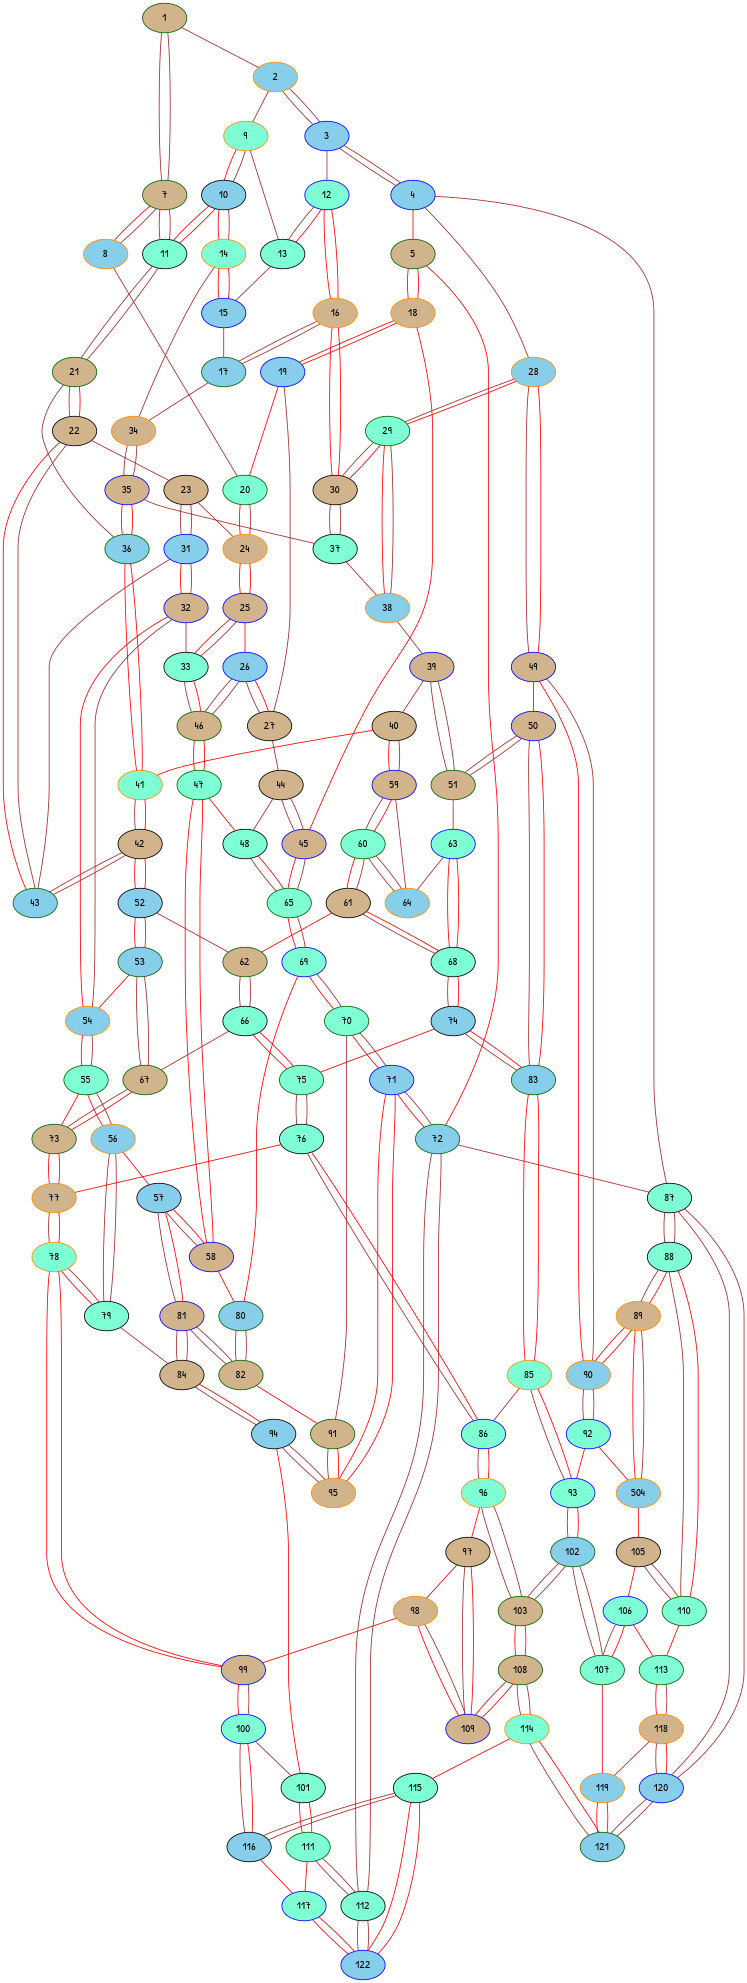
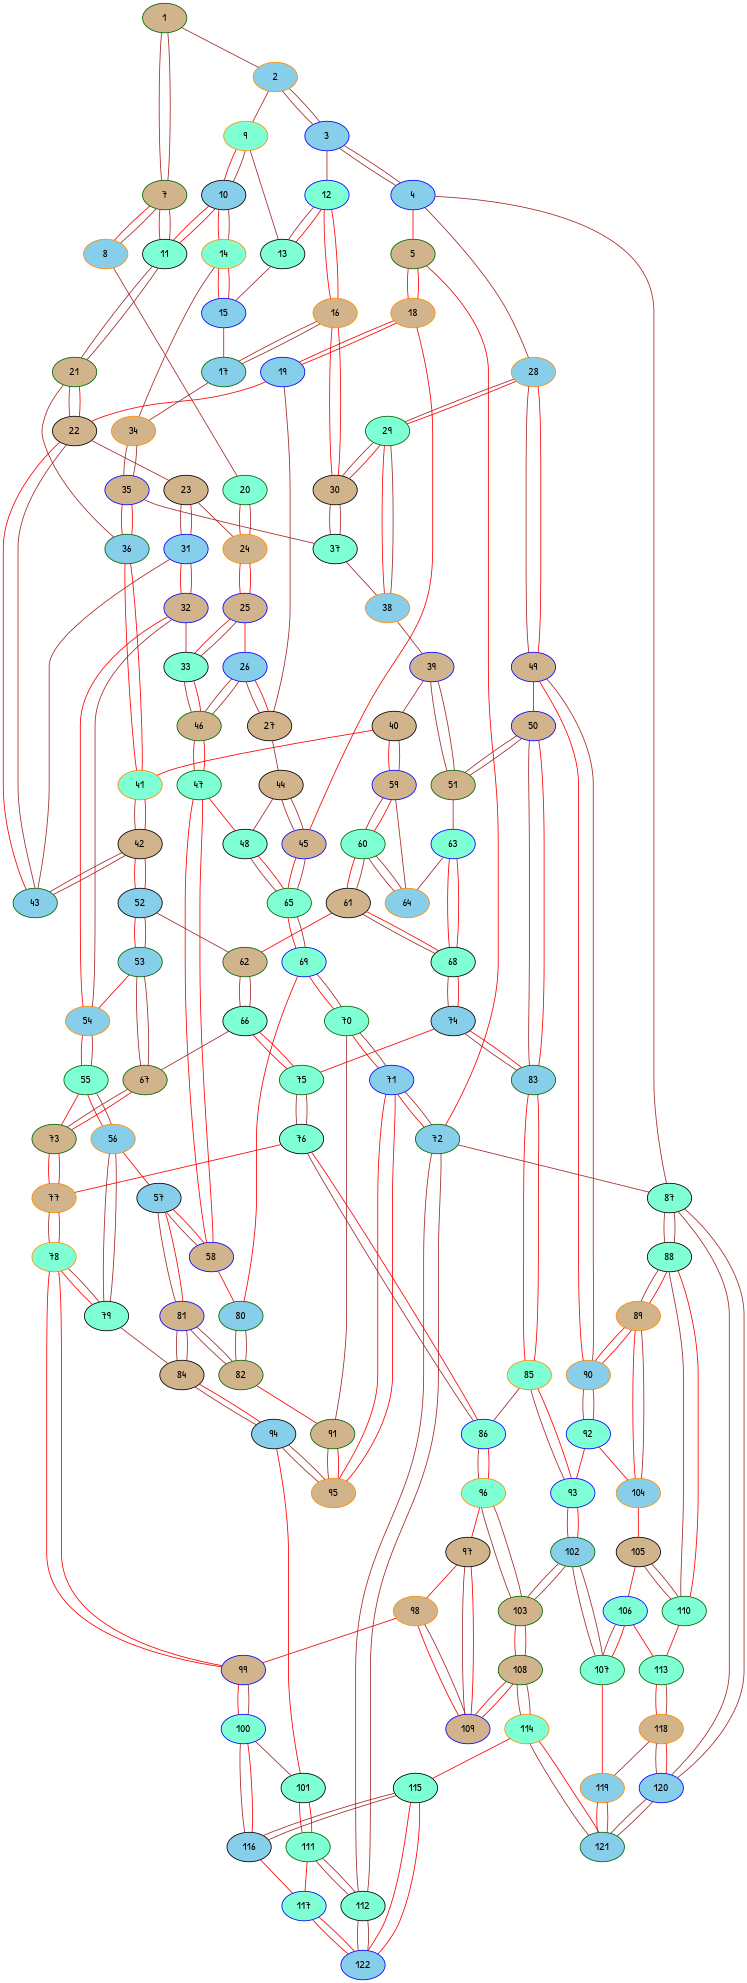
(264, 431) -> (165, 403)
(638, 1493) -> (638, 1493)
